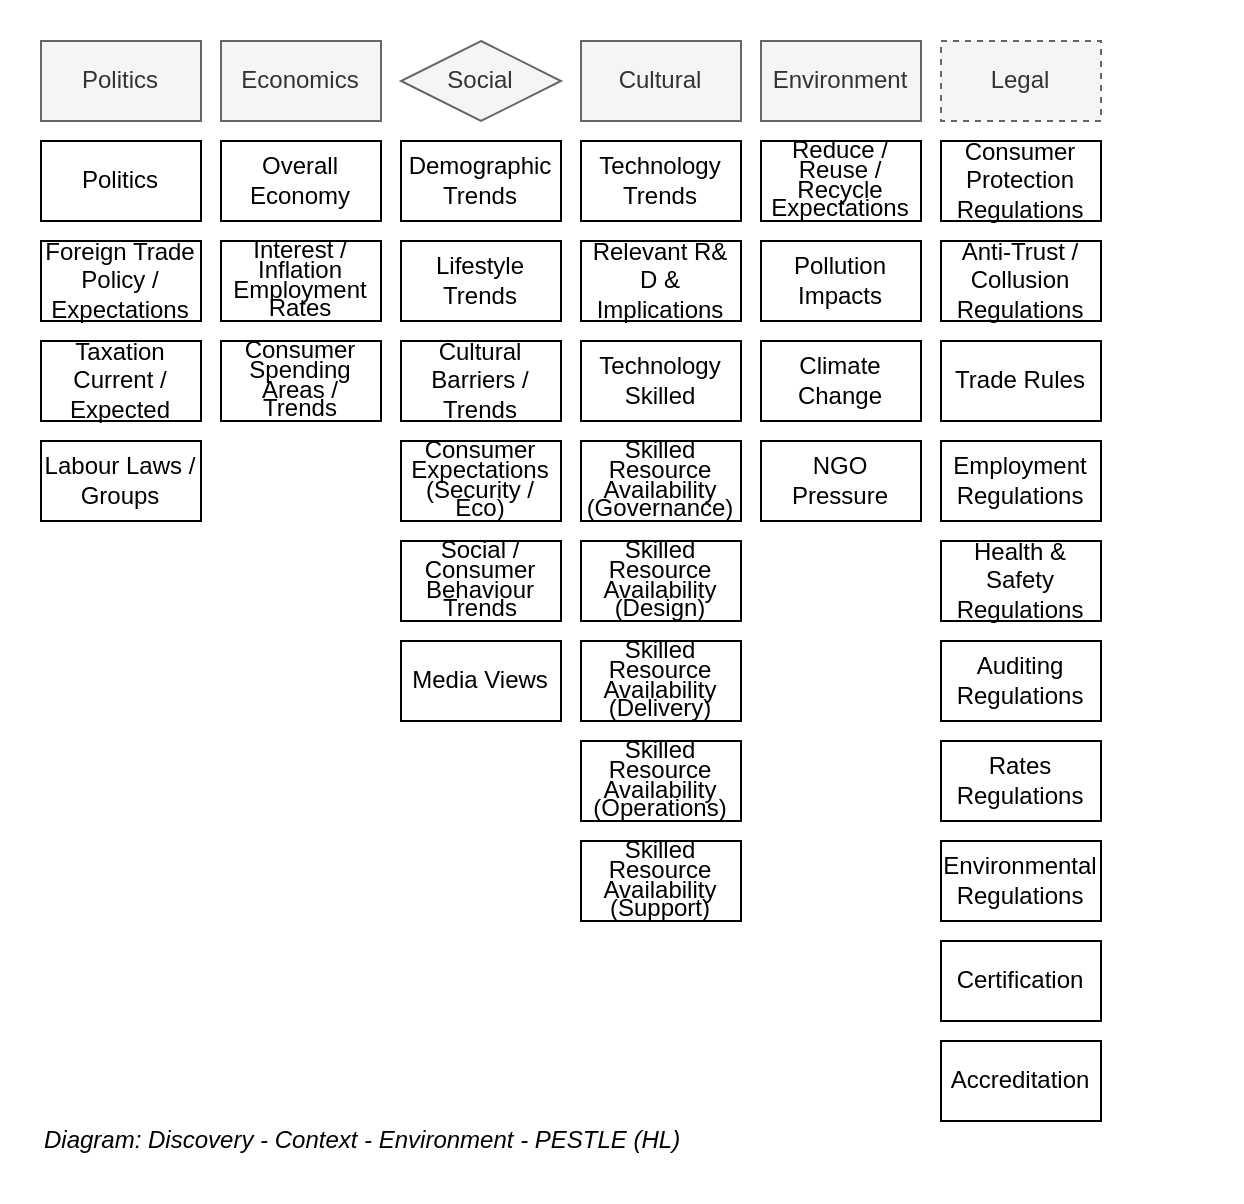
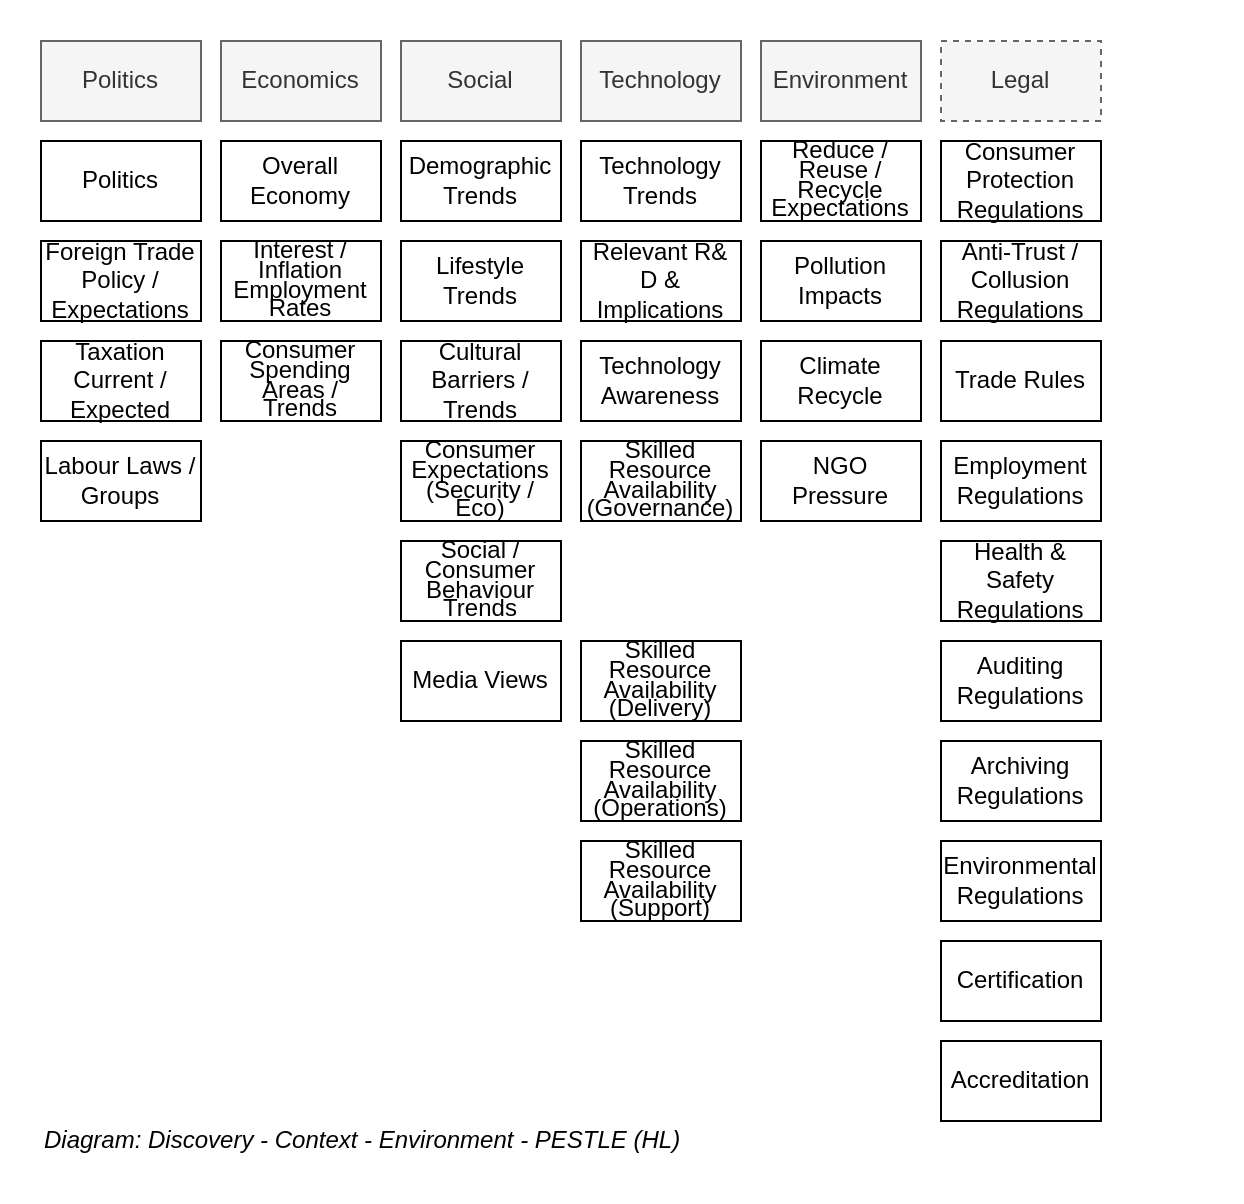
(481, 81) -> (481, 81)
(661, 81) -> (661, 81)
(661, 381) -> (661, 381)
(841, 381) -> (841, 381)
(661, 581) -> none
(1021, 781) -> (1021, 781)
